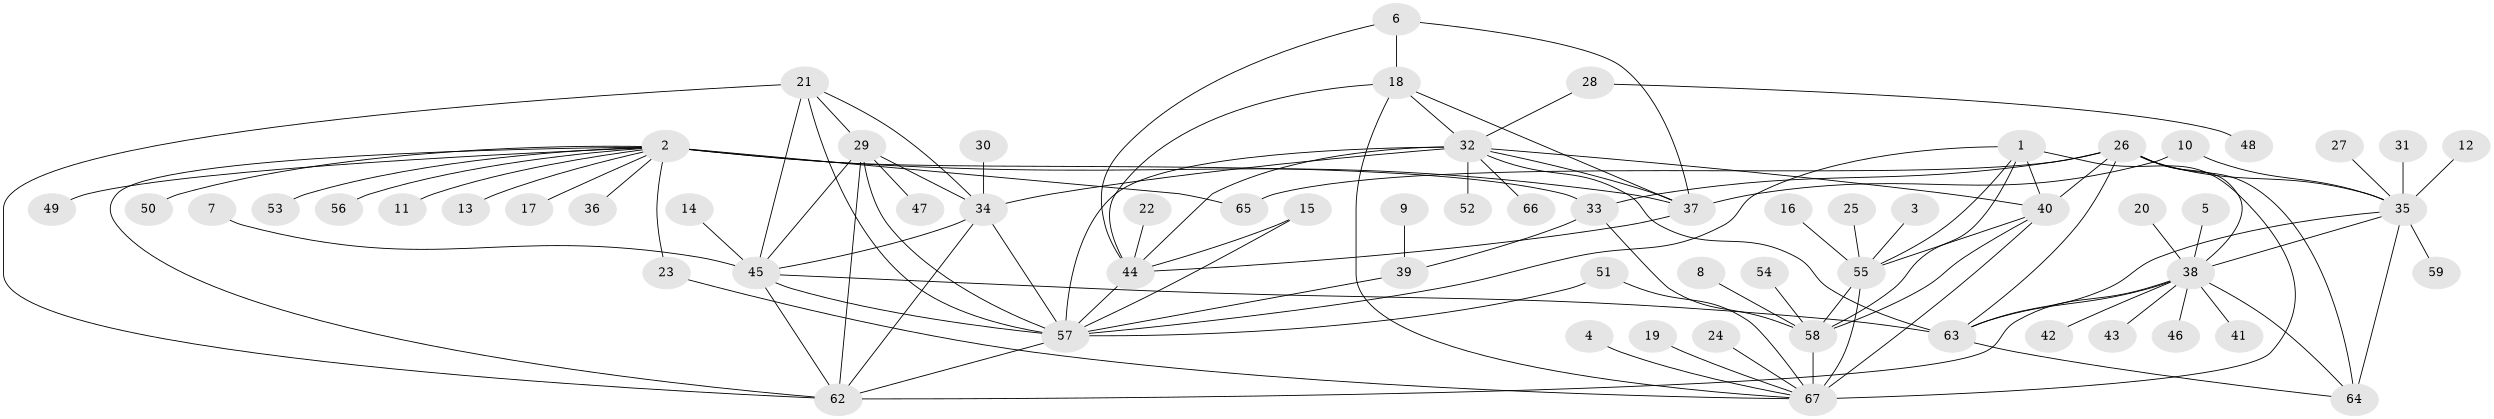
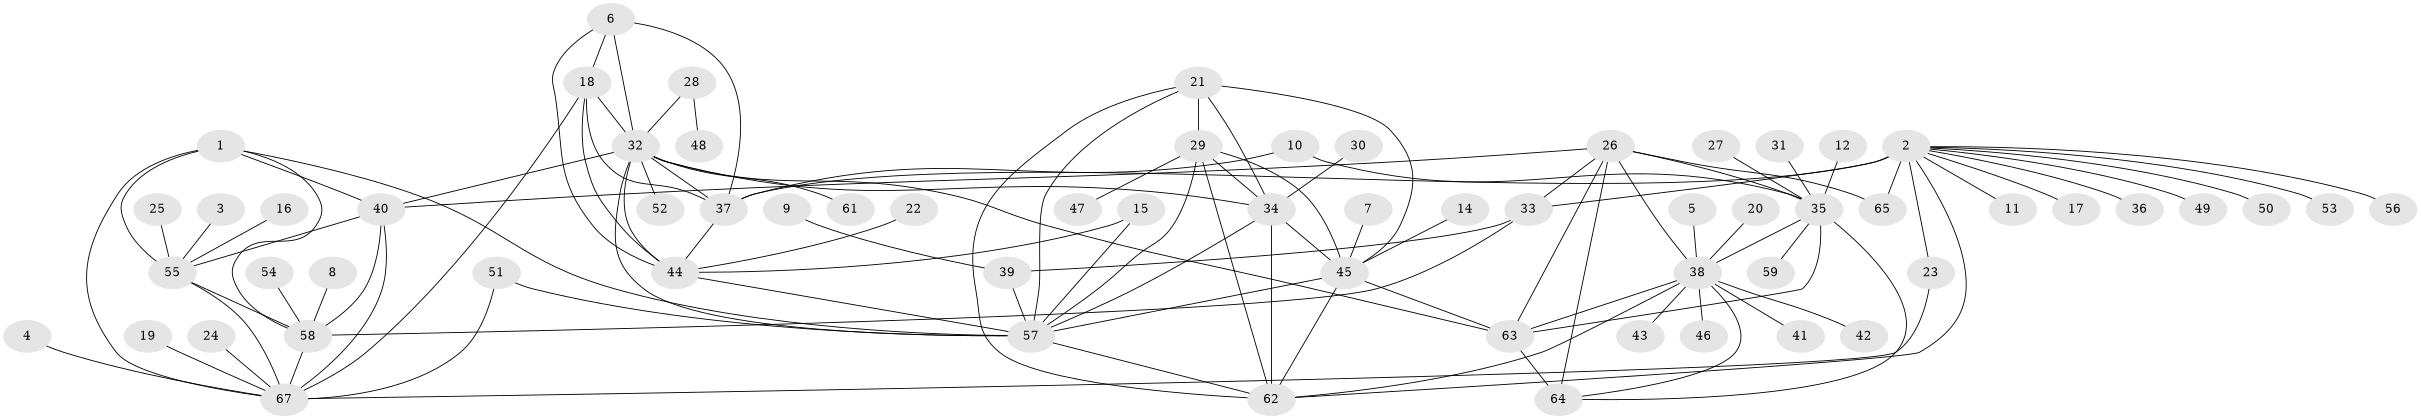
none -> (623, 83)
(466, 210) -> none
(1531, 210) -> (851, 210)
